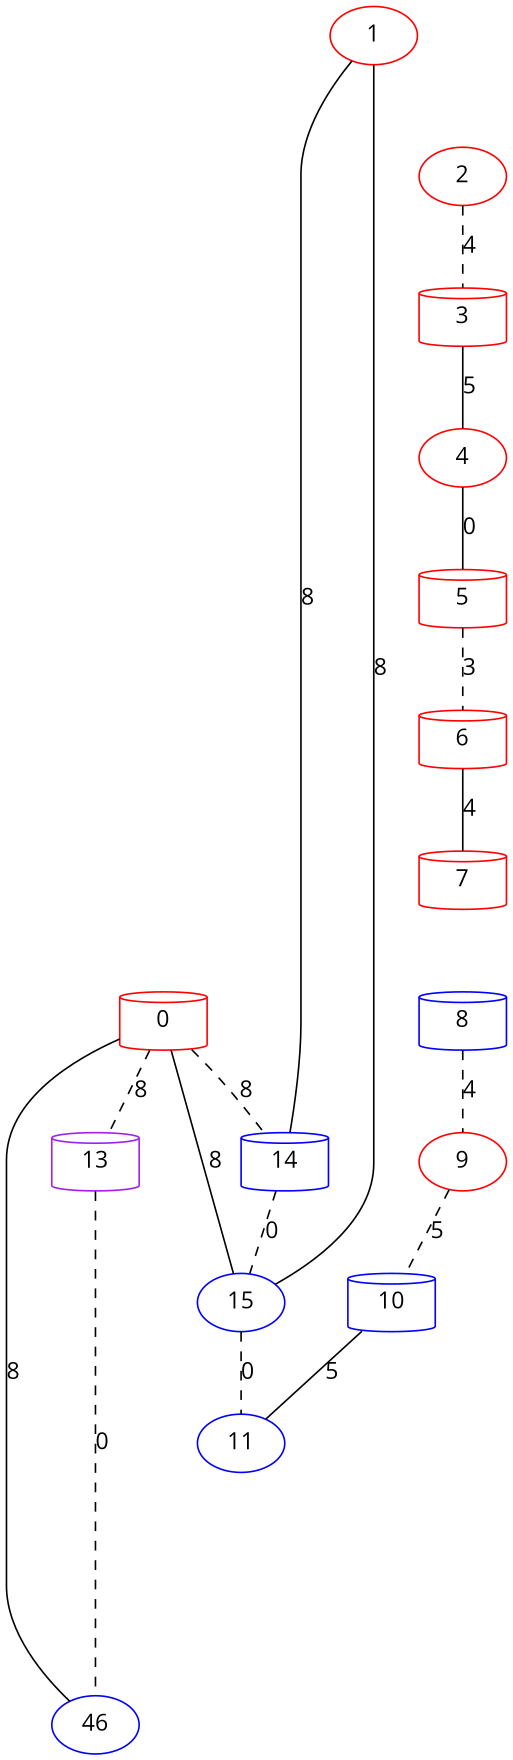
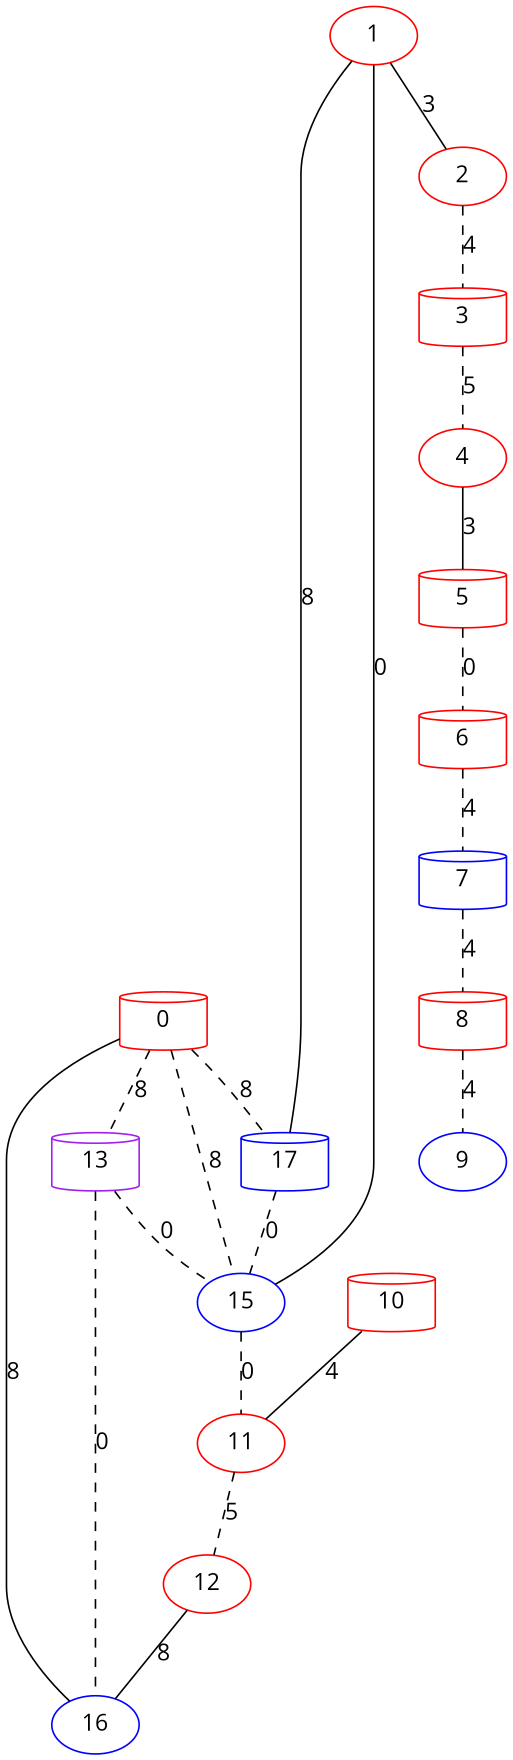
none -> (418, 106)
(463, 388) -> (463, 388)
(470, 528) -> (470, 528)
(381, 669) -> (381, 669)
(470, 669) -> (470, 669)
(463, 810) -> (463, 810)
(463, 880) -> (463, 880)
none -> (463, 951)
(463, 1021) -> (463, 1021)
(202, 1162) -> (202, 1162)
(285, 1162) -> (285, 1162)
(463, 1162) -> (463, 1162)
(428, 1231) -> none
none -> (157, 1242)
(392, 1303) -> (392, 1303)
(333, 1373) -> (333, 1373)
(241, 1443) -> (241, 1443)
none -> (207, 1584)
(95, 1725) -> (95, 1725)
